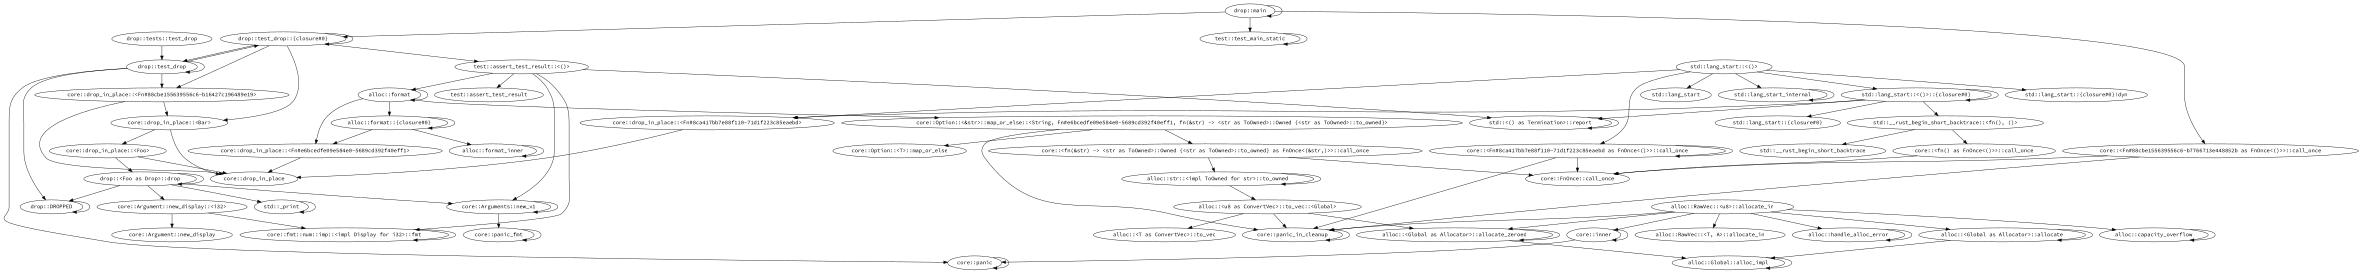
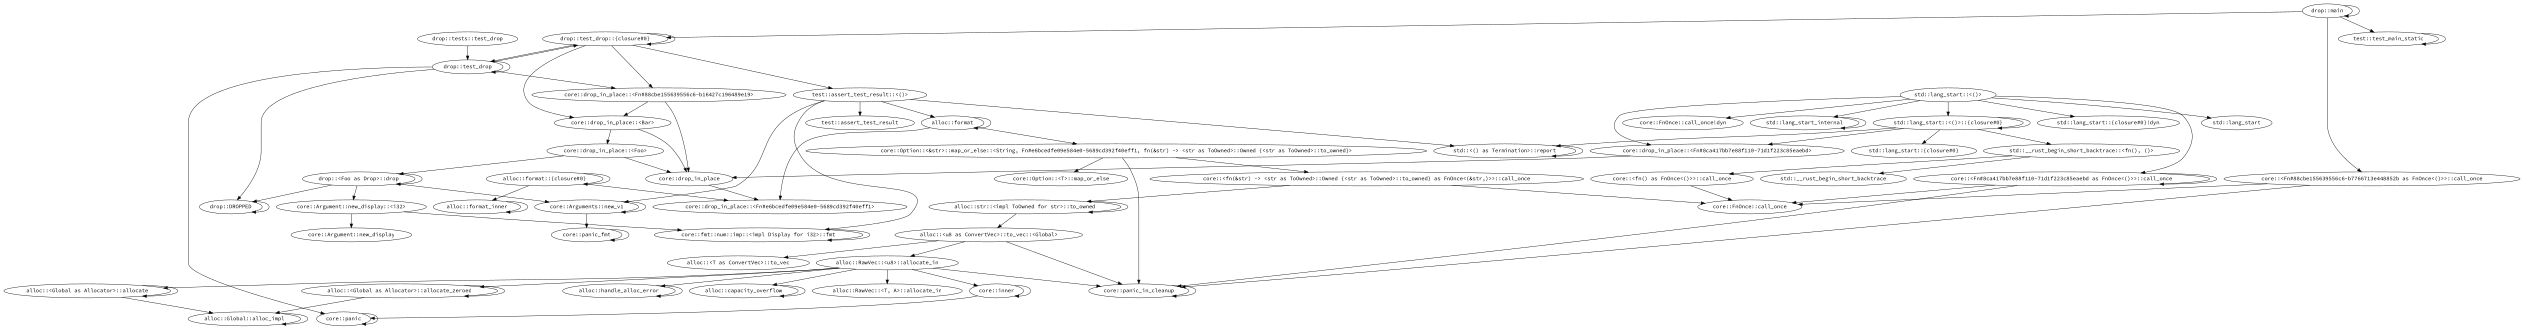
(389, 107) -> none
none -> (1683, 123)
(286, 164) -> (732, 192)
(281, 207) -> none
(1359, 221) -> (940, 248)
